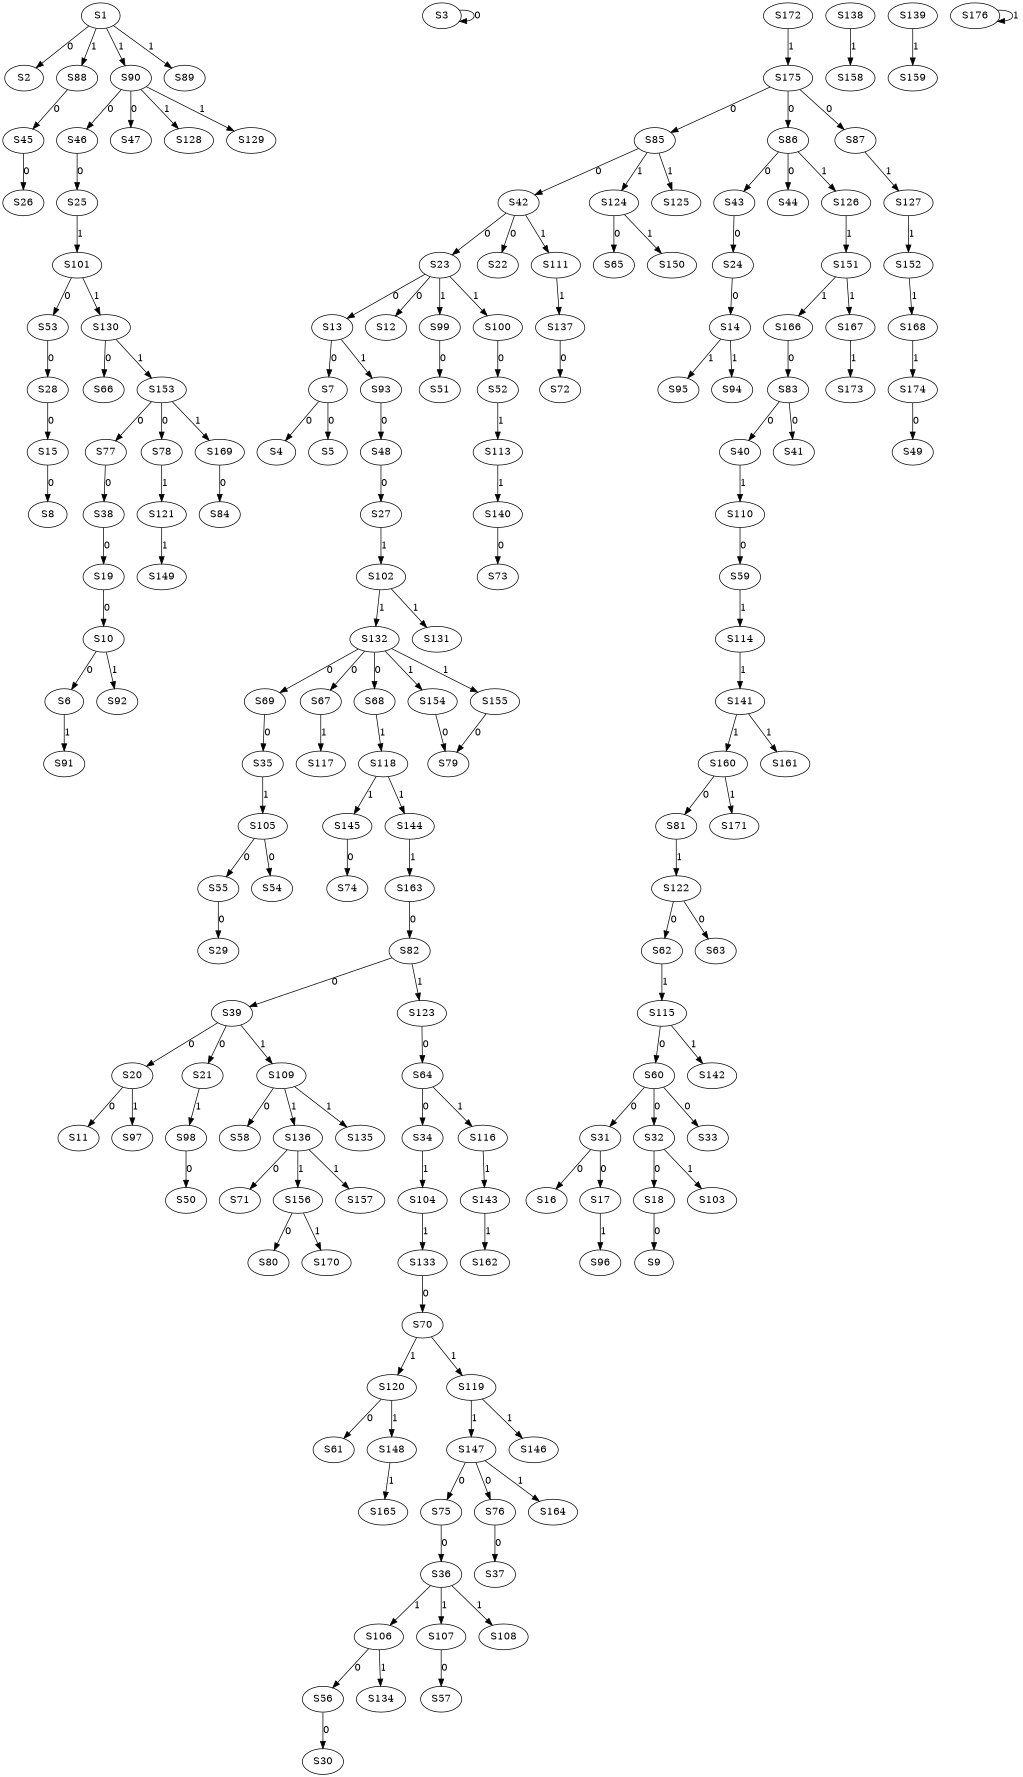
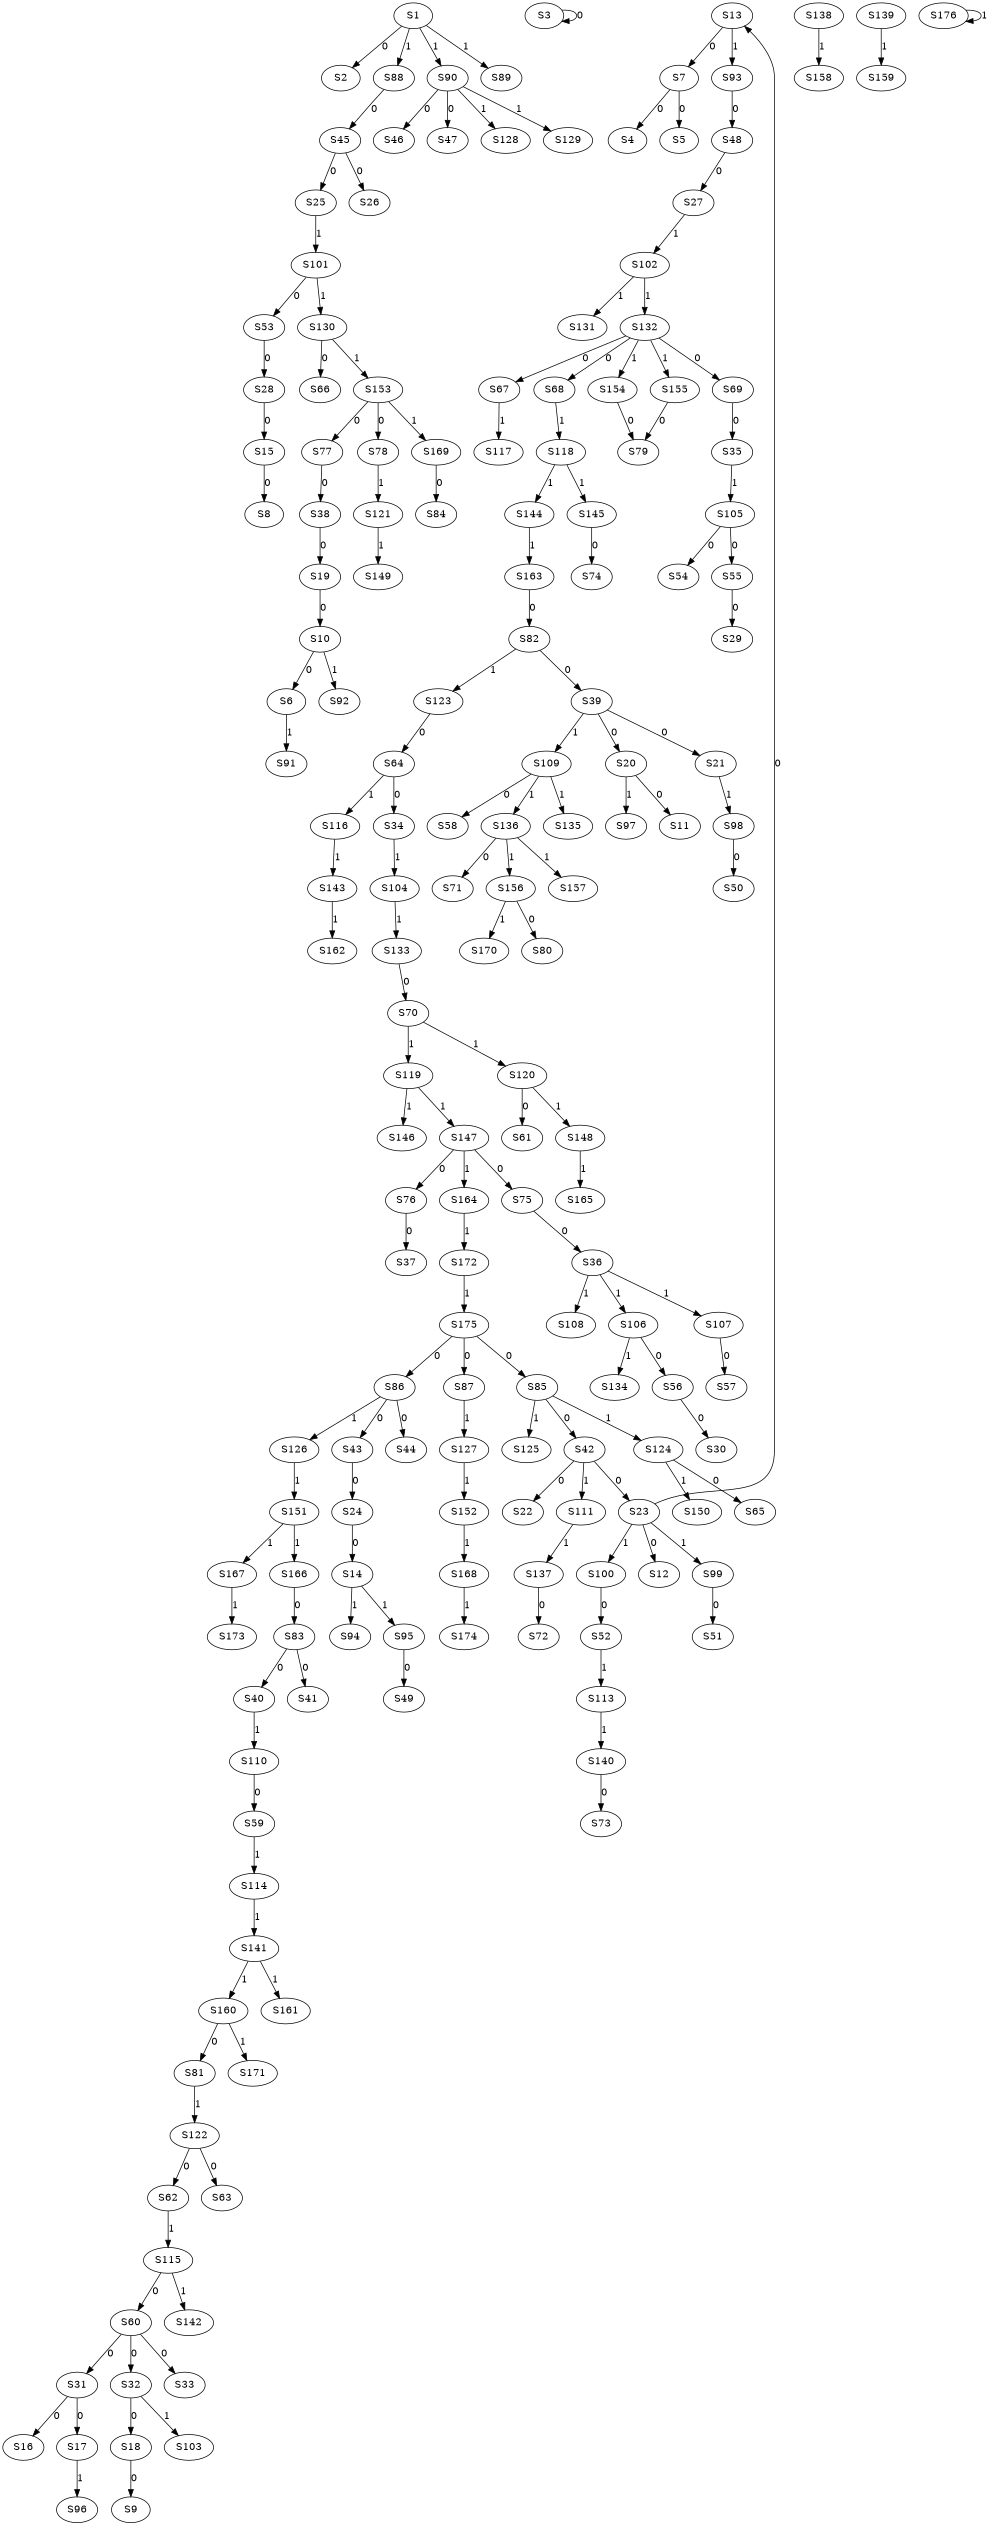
(77, 168) -> (329, 168)
(913, 417) -> (404, 1664)
none -> (464, 1228)
